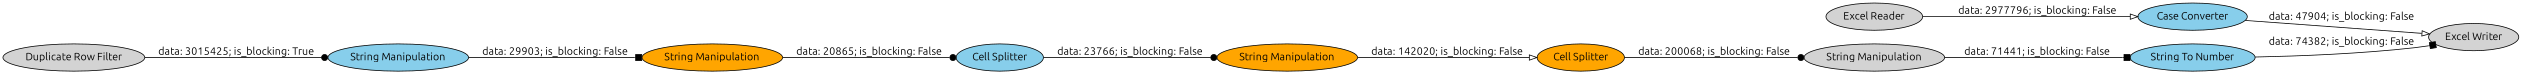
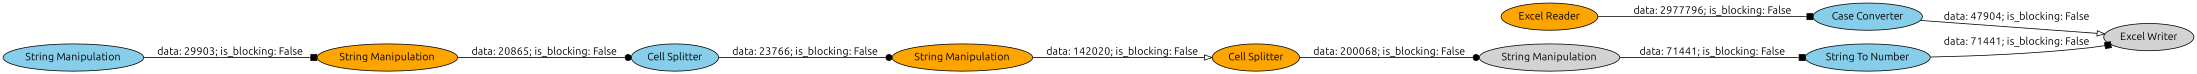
(1874, 17) -> (1549, 17)
(2027, 17) -> (1702, 17)
(2342, 42) -> (2017, 42)
(74, 58) -> none
